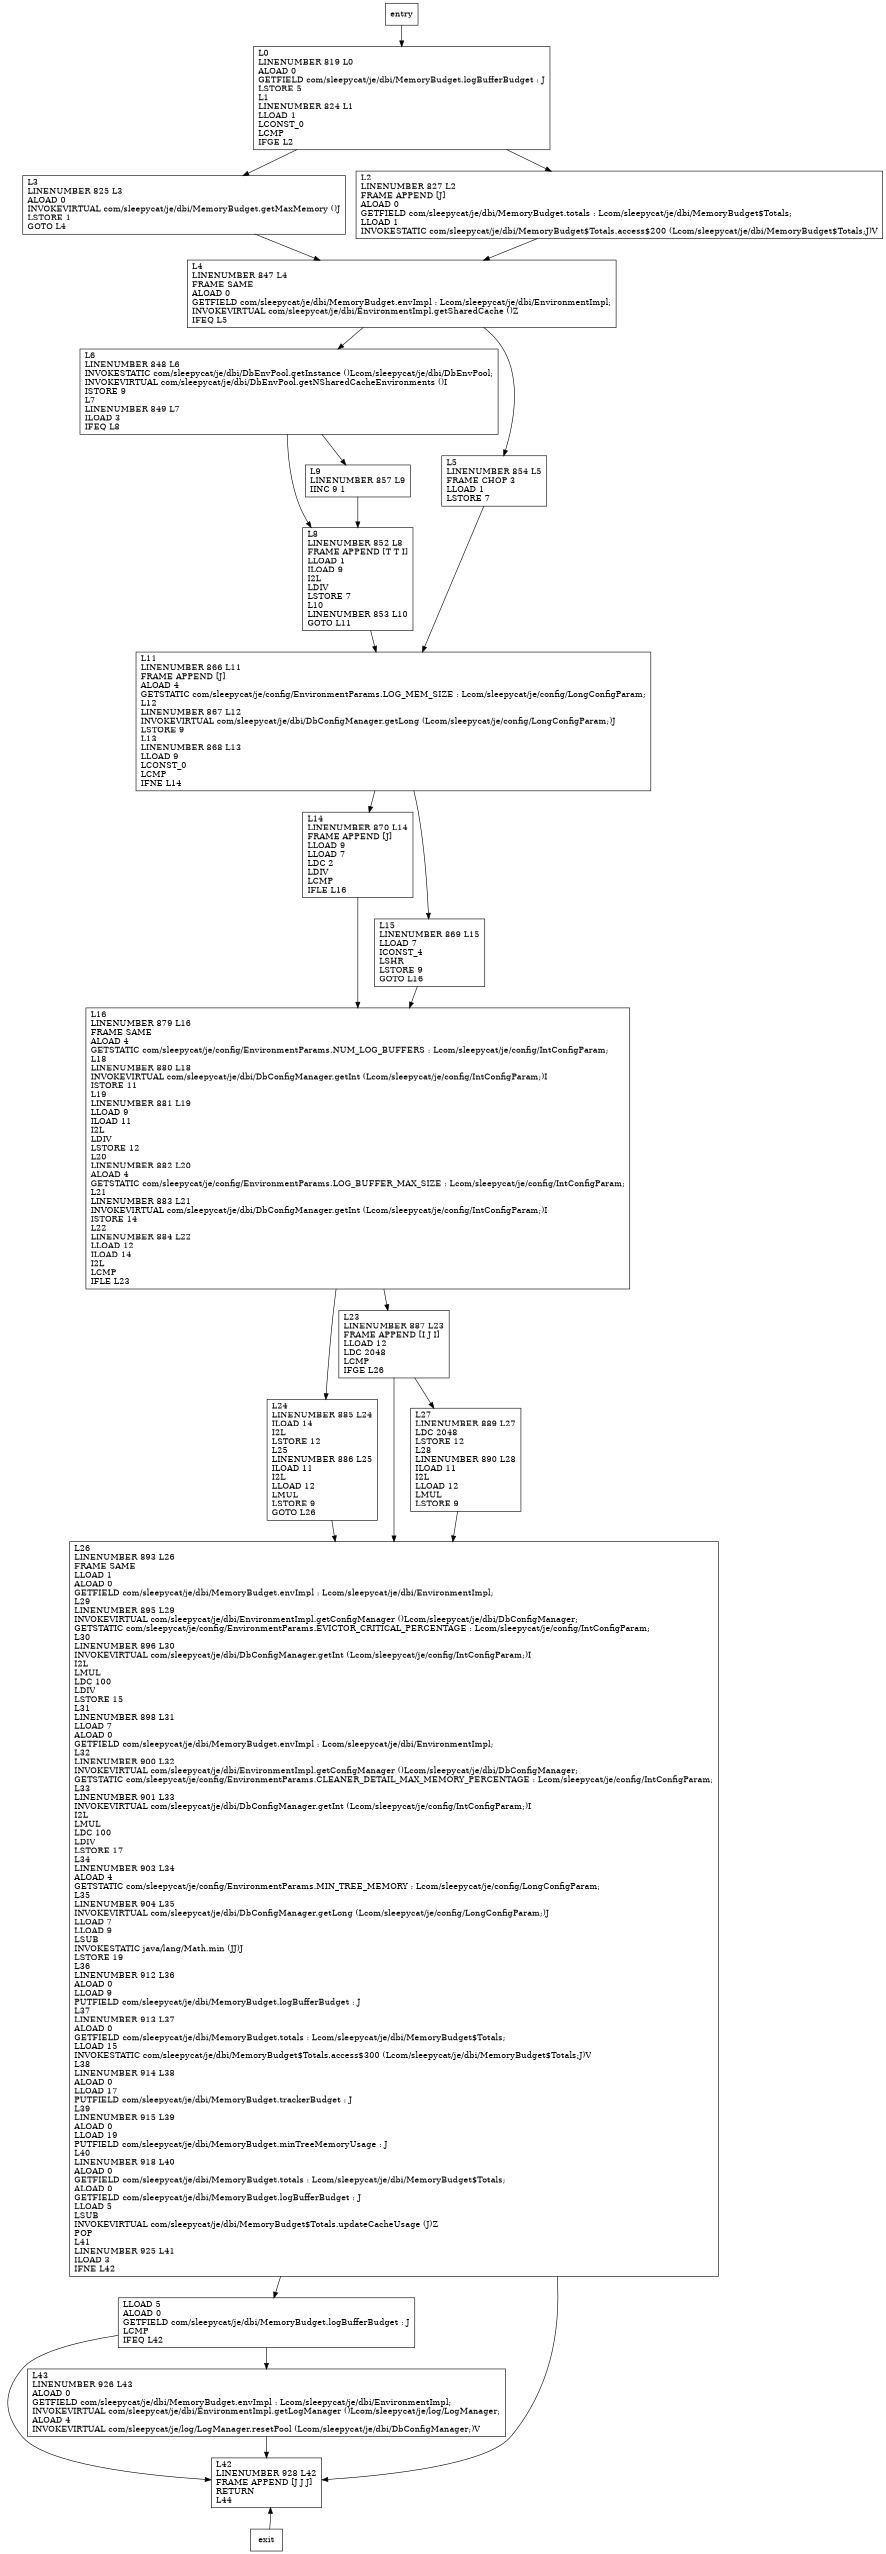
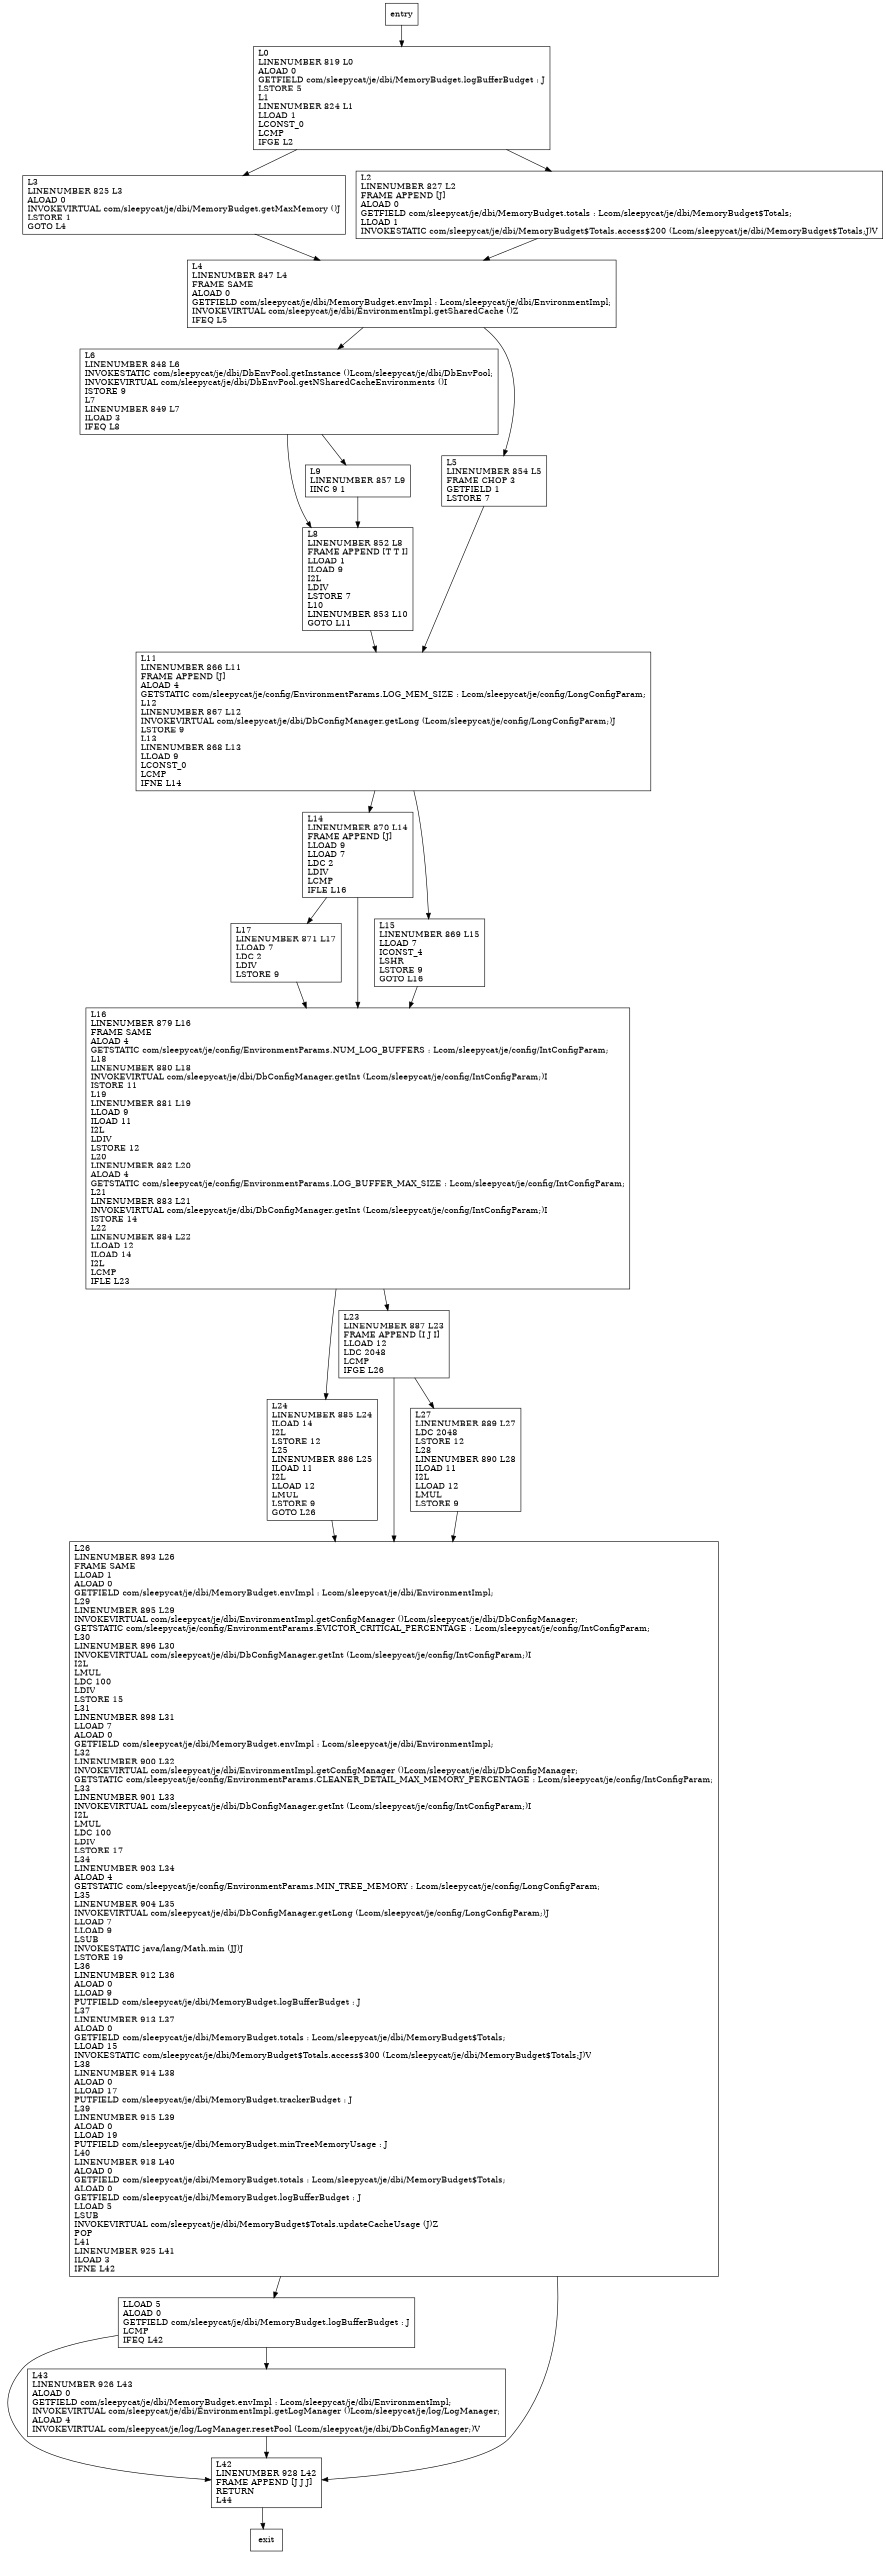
(494, 481) -> (494, 481)
none -> (286, 953)
(270, 2521) -> (263, 2515)
